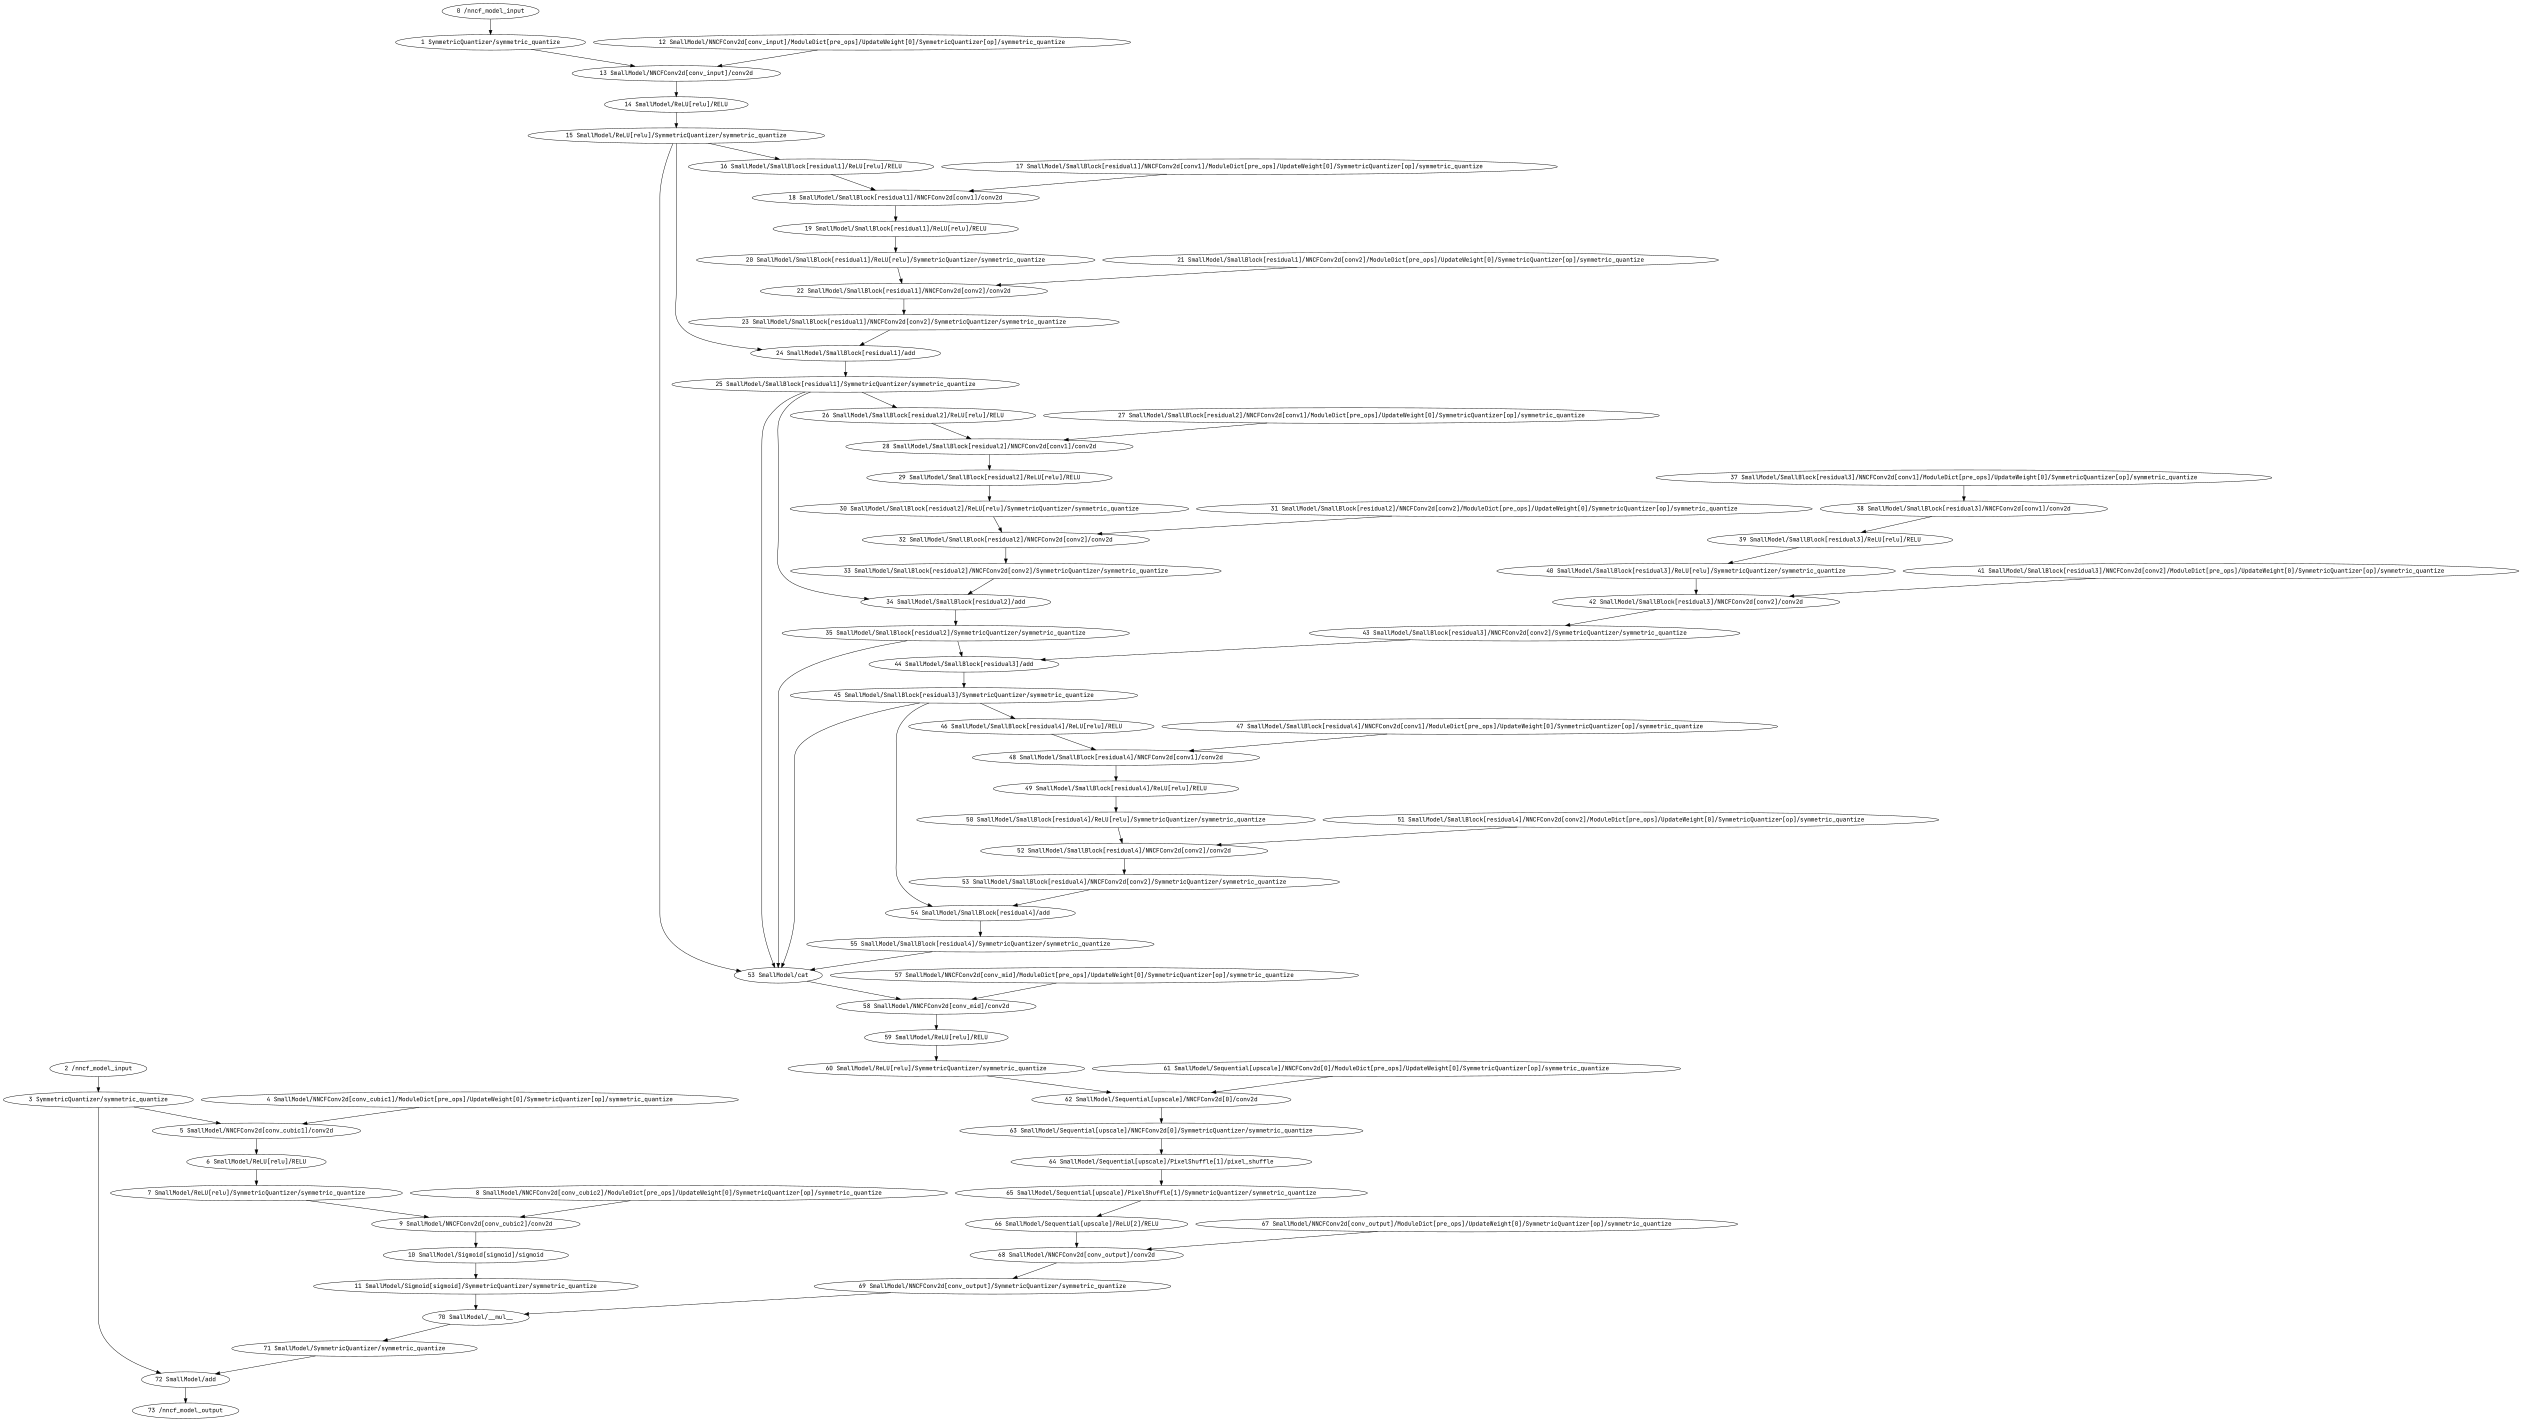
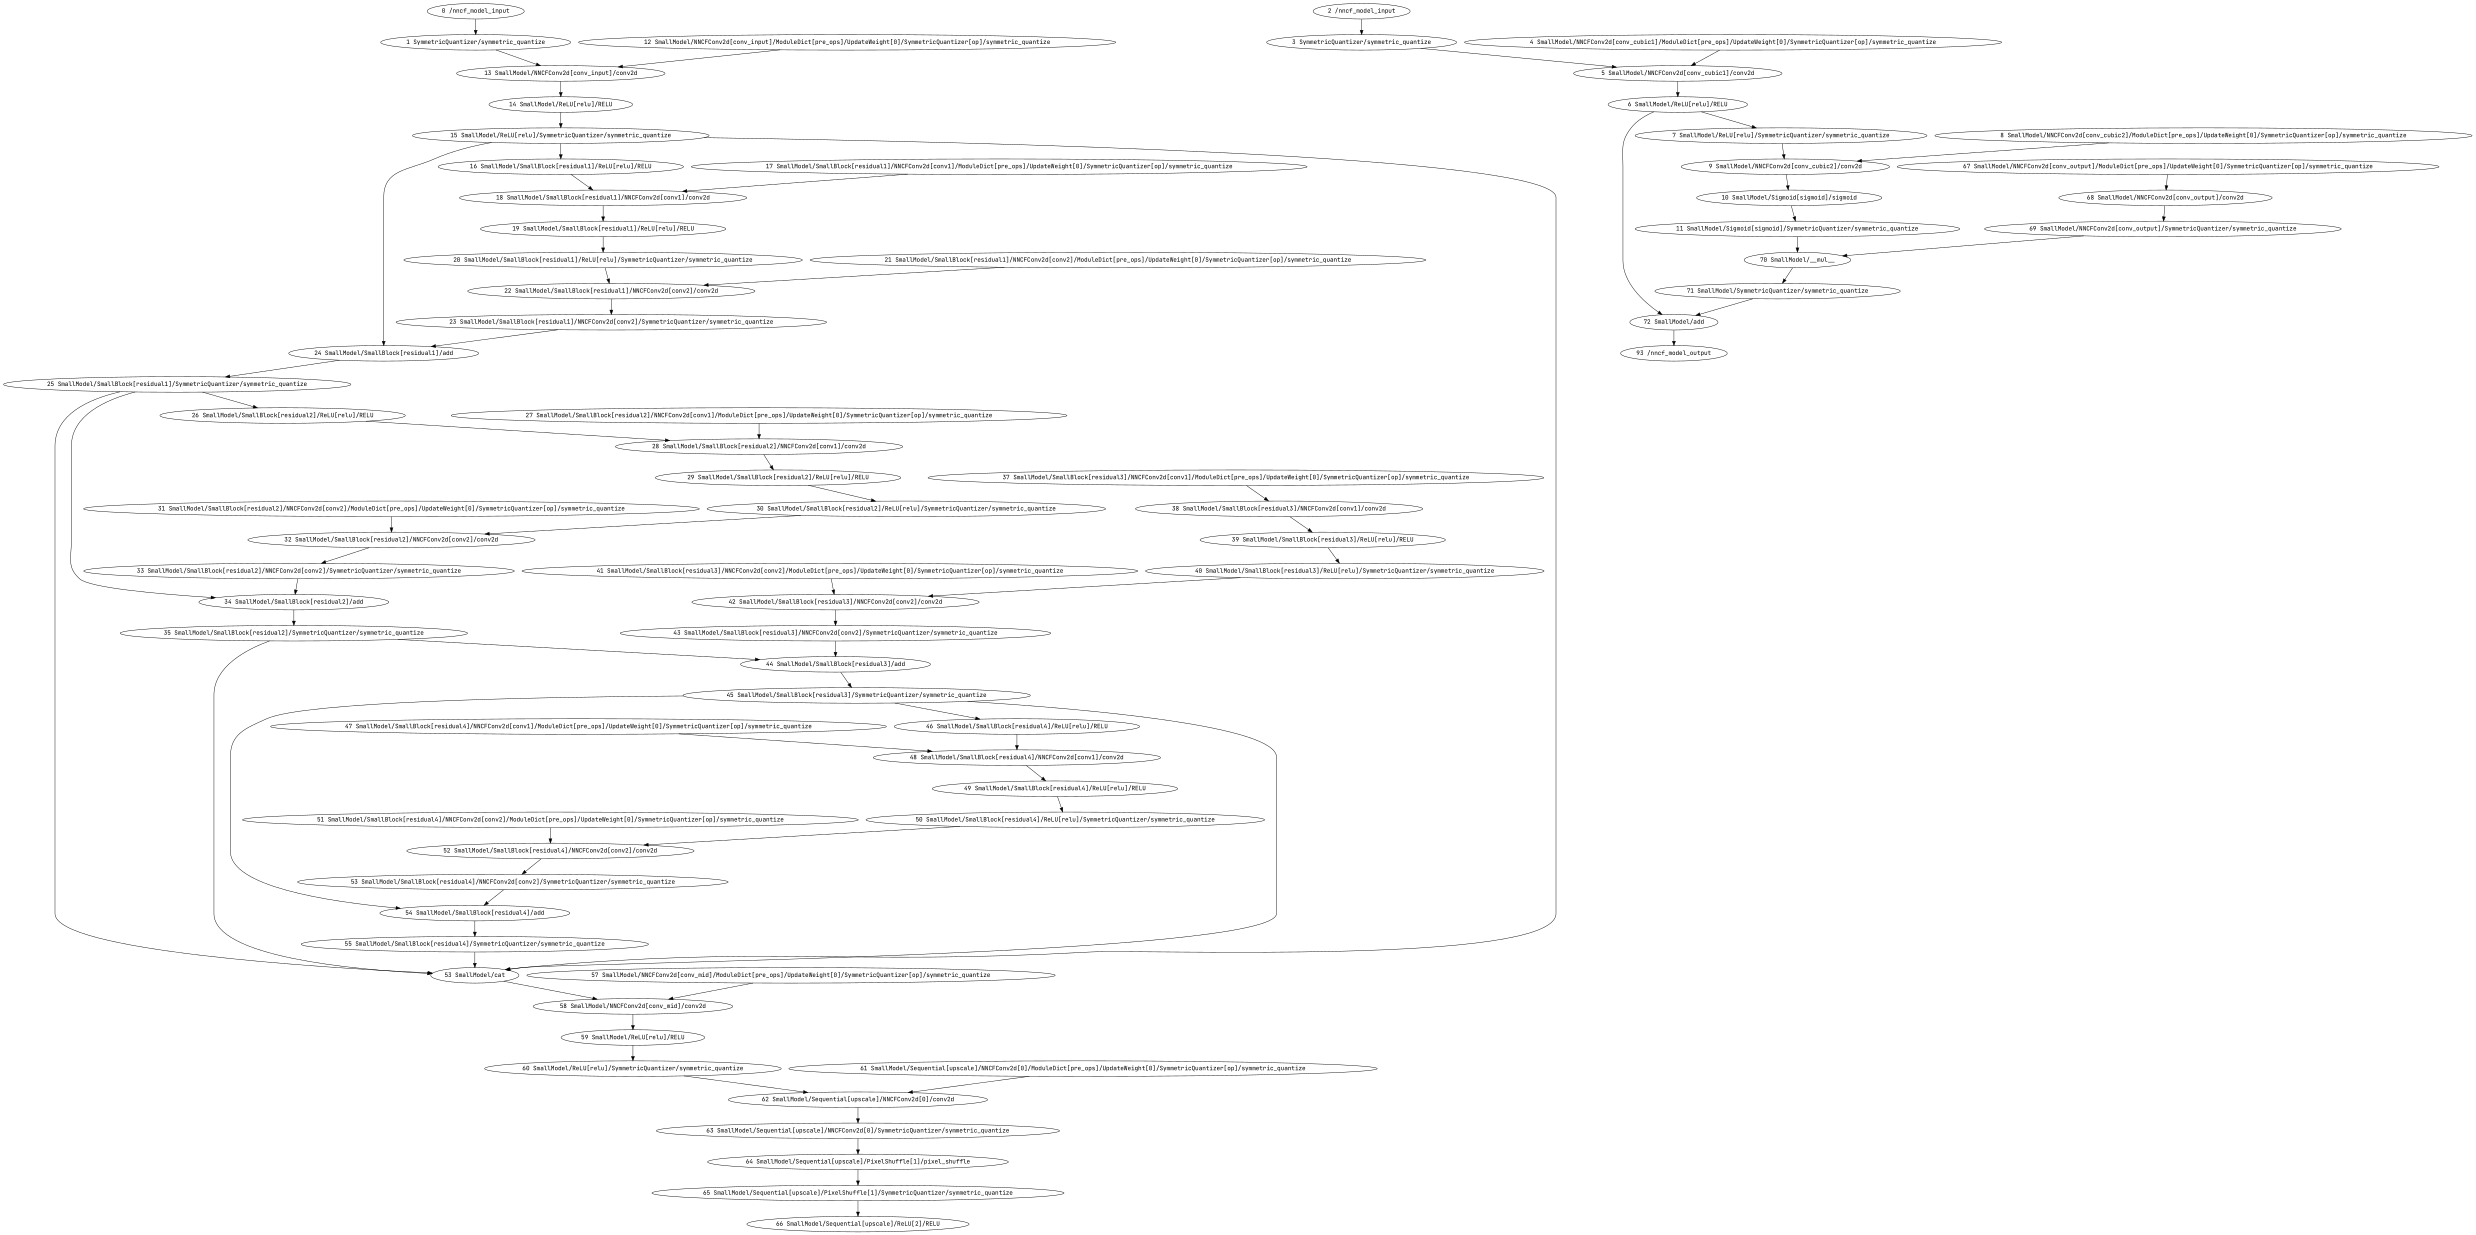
(1077, 1238) -> none
(98, 1255) -> (1623, 212)
(186, 1411) -> (1674, 353)
